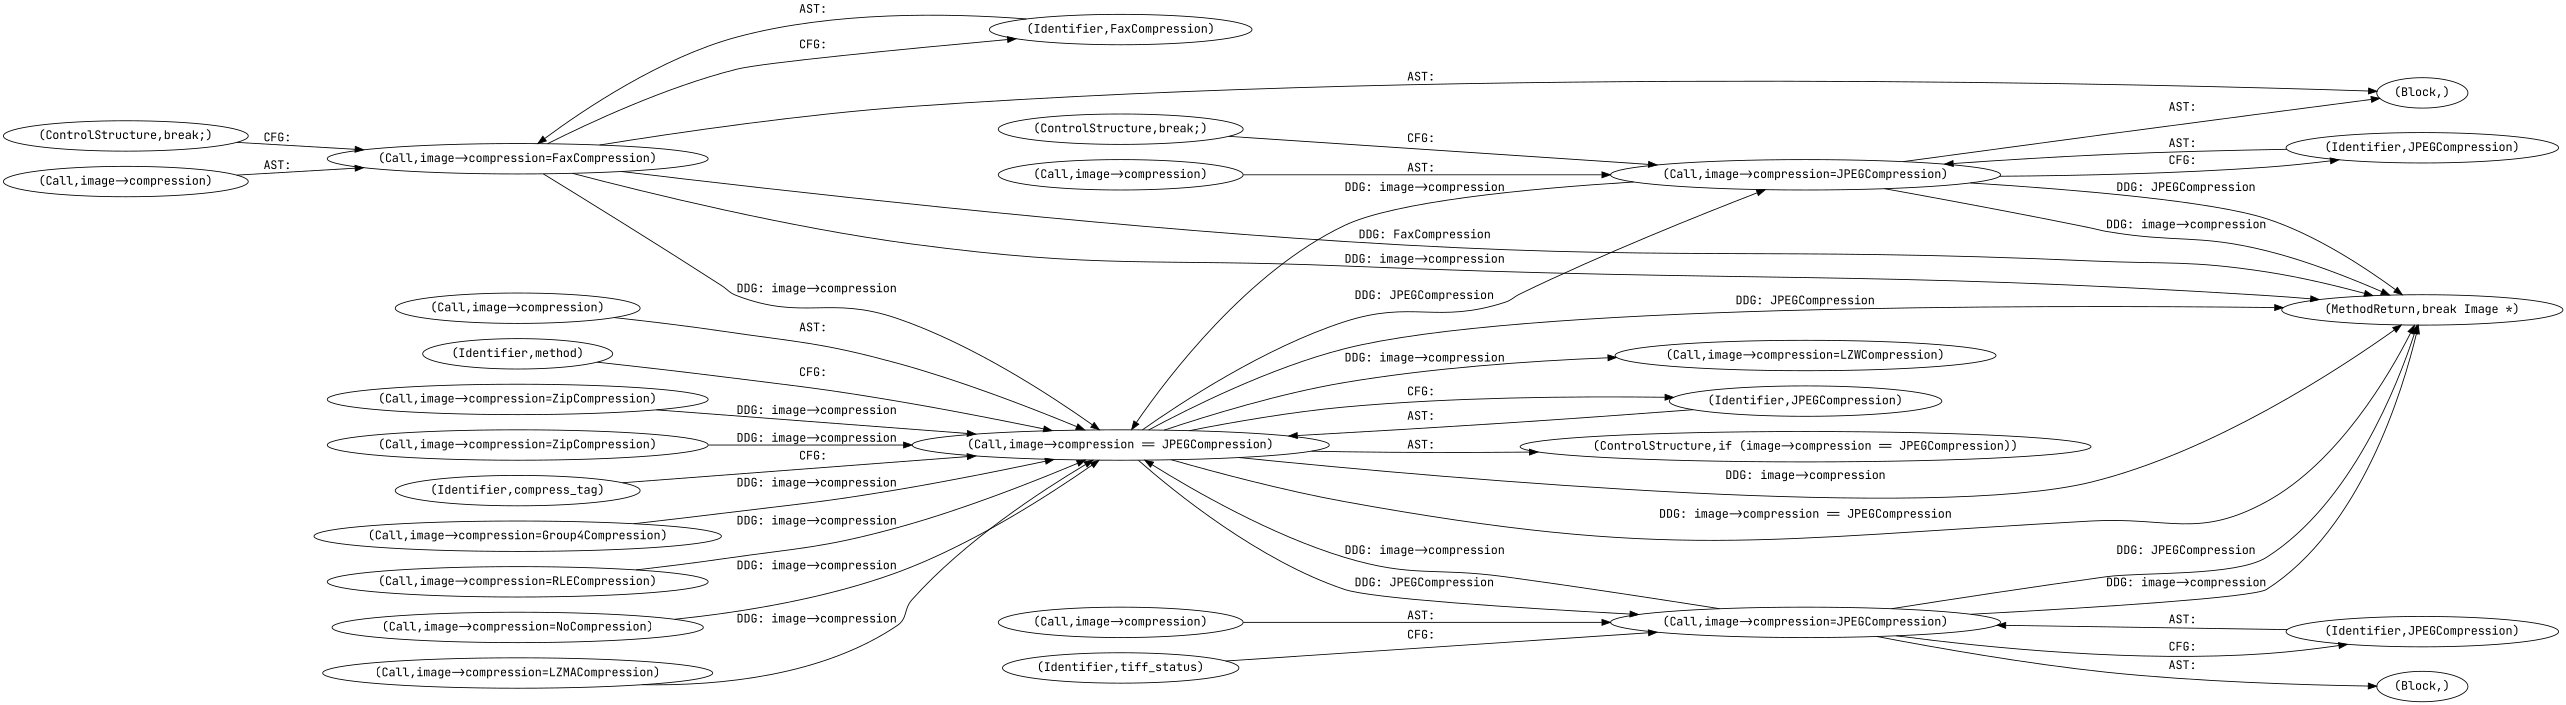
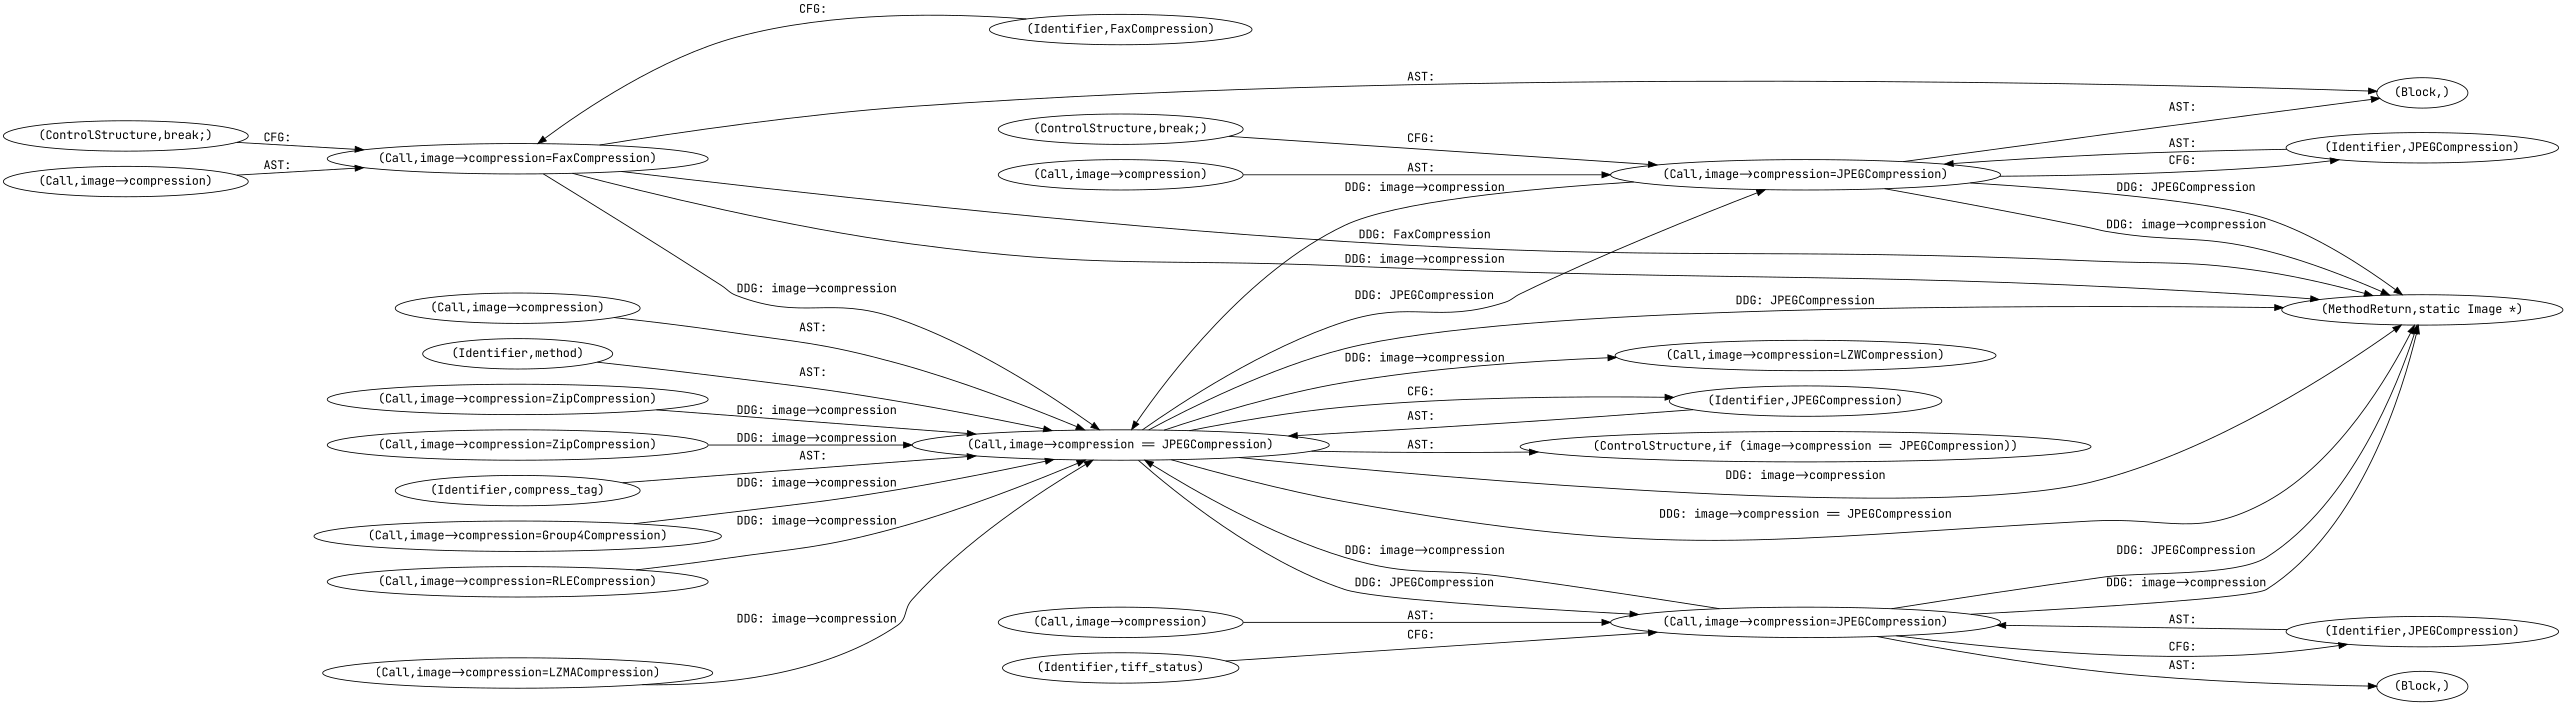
(817, 10) -> (817, 10)
(771, 64) -> none
(2422, 310) -> (2422, 310)
(817, 373) -> (817, 373)
(817, 456) -> (817, 456)
(518, 627) -> none
